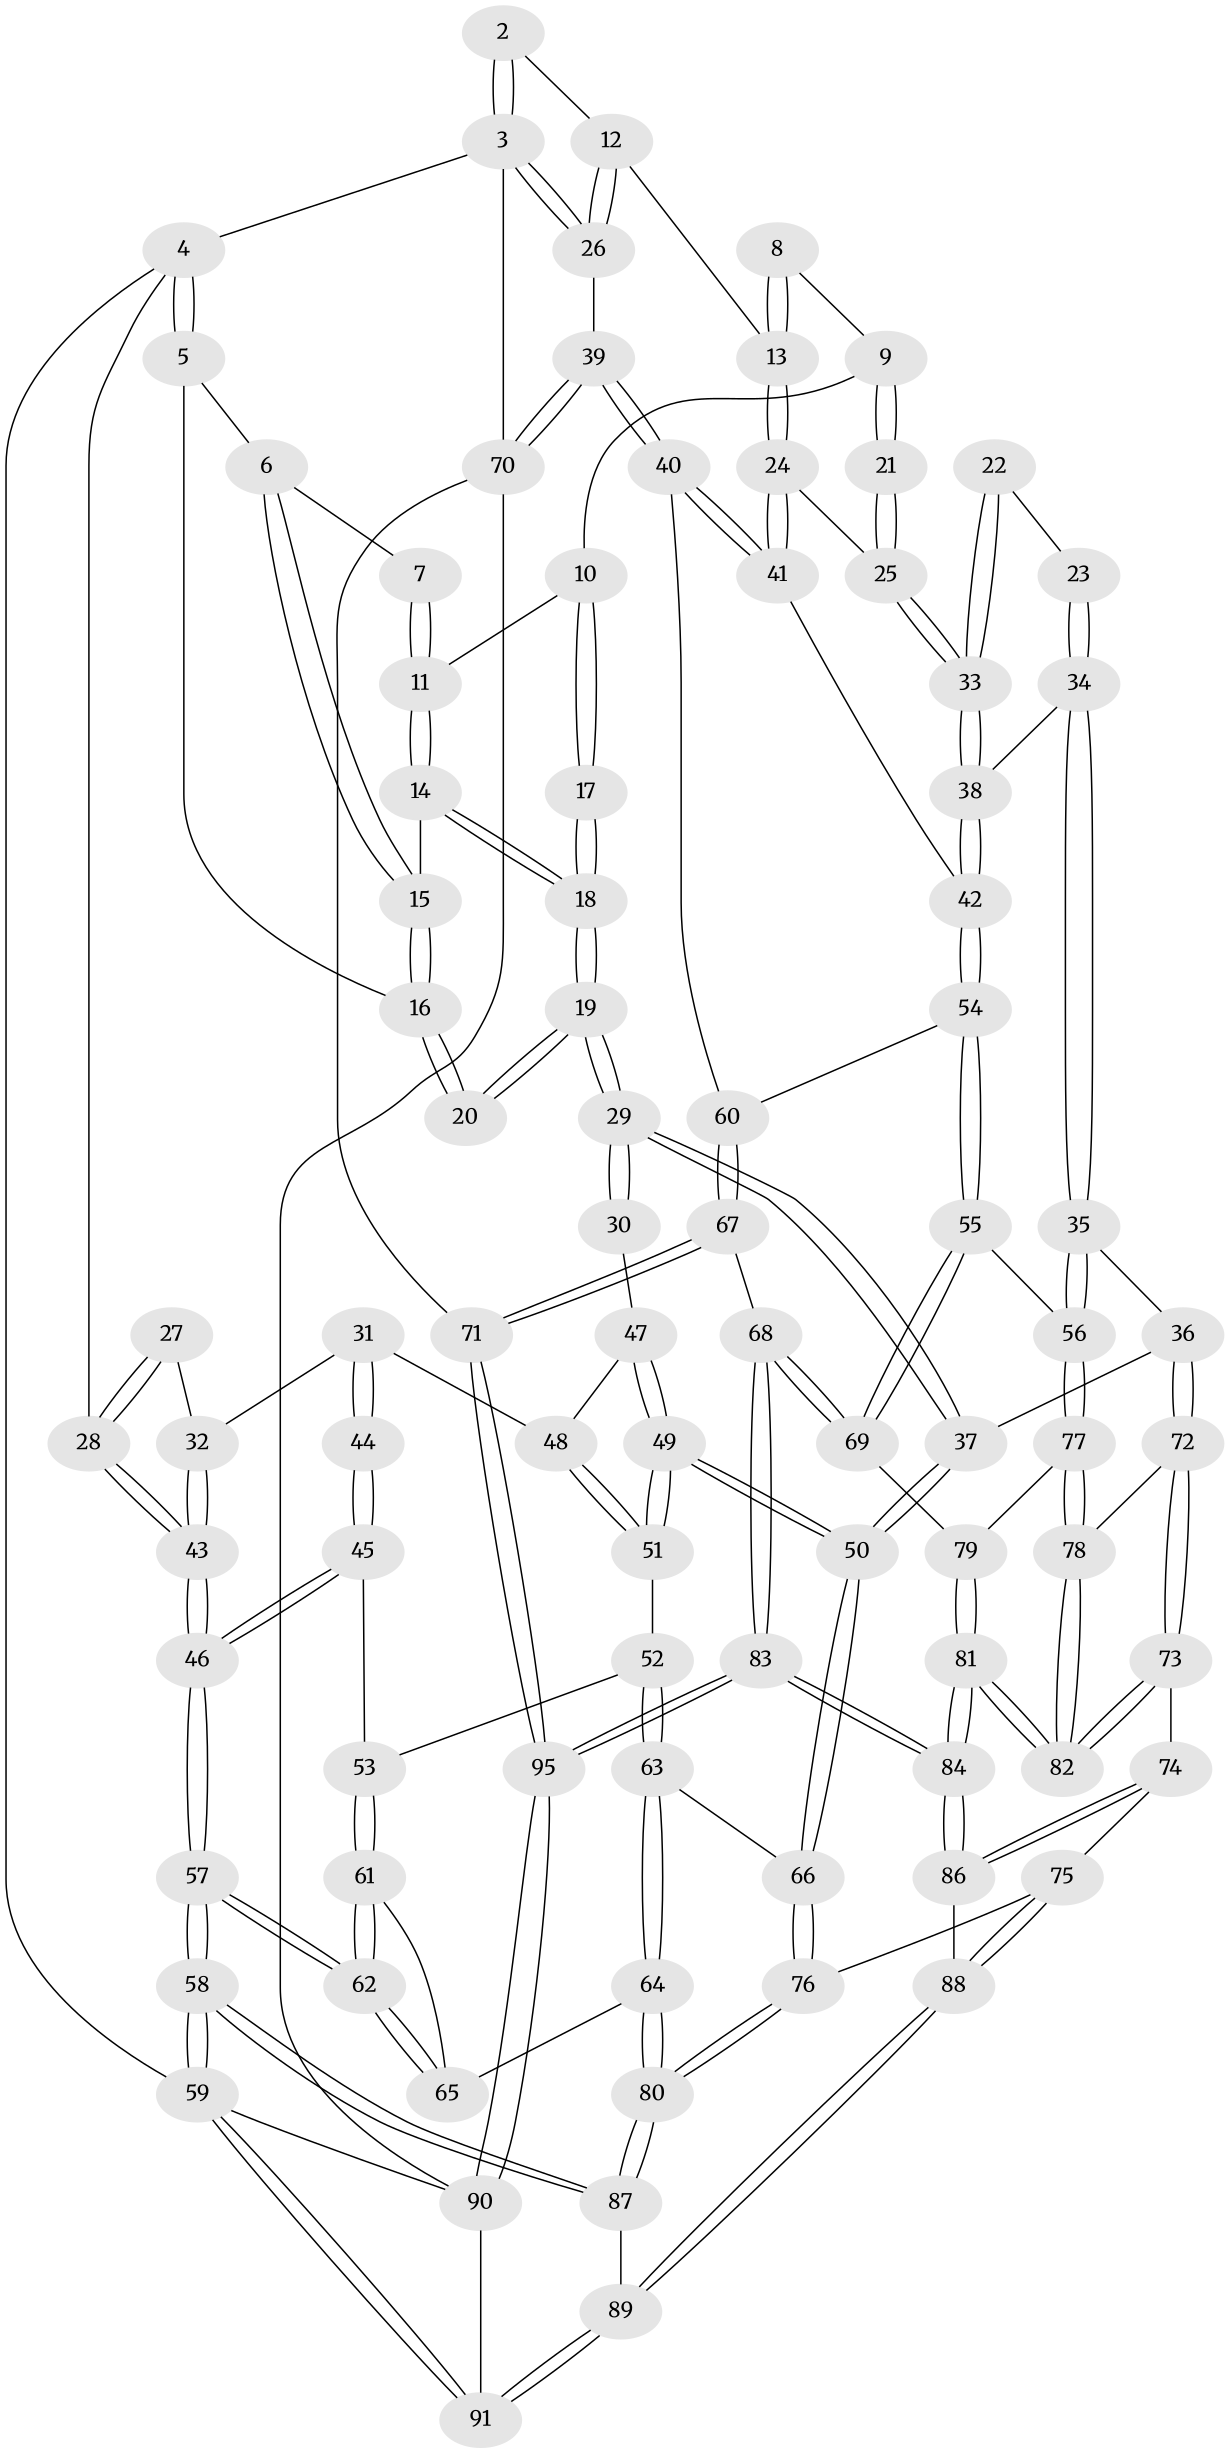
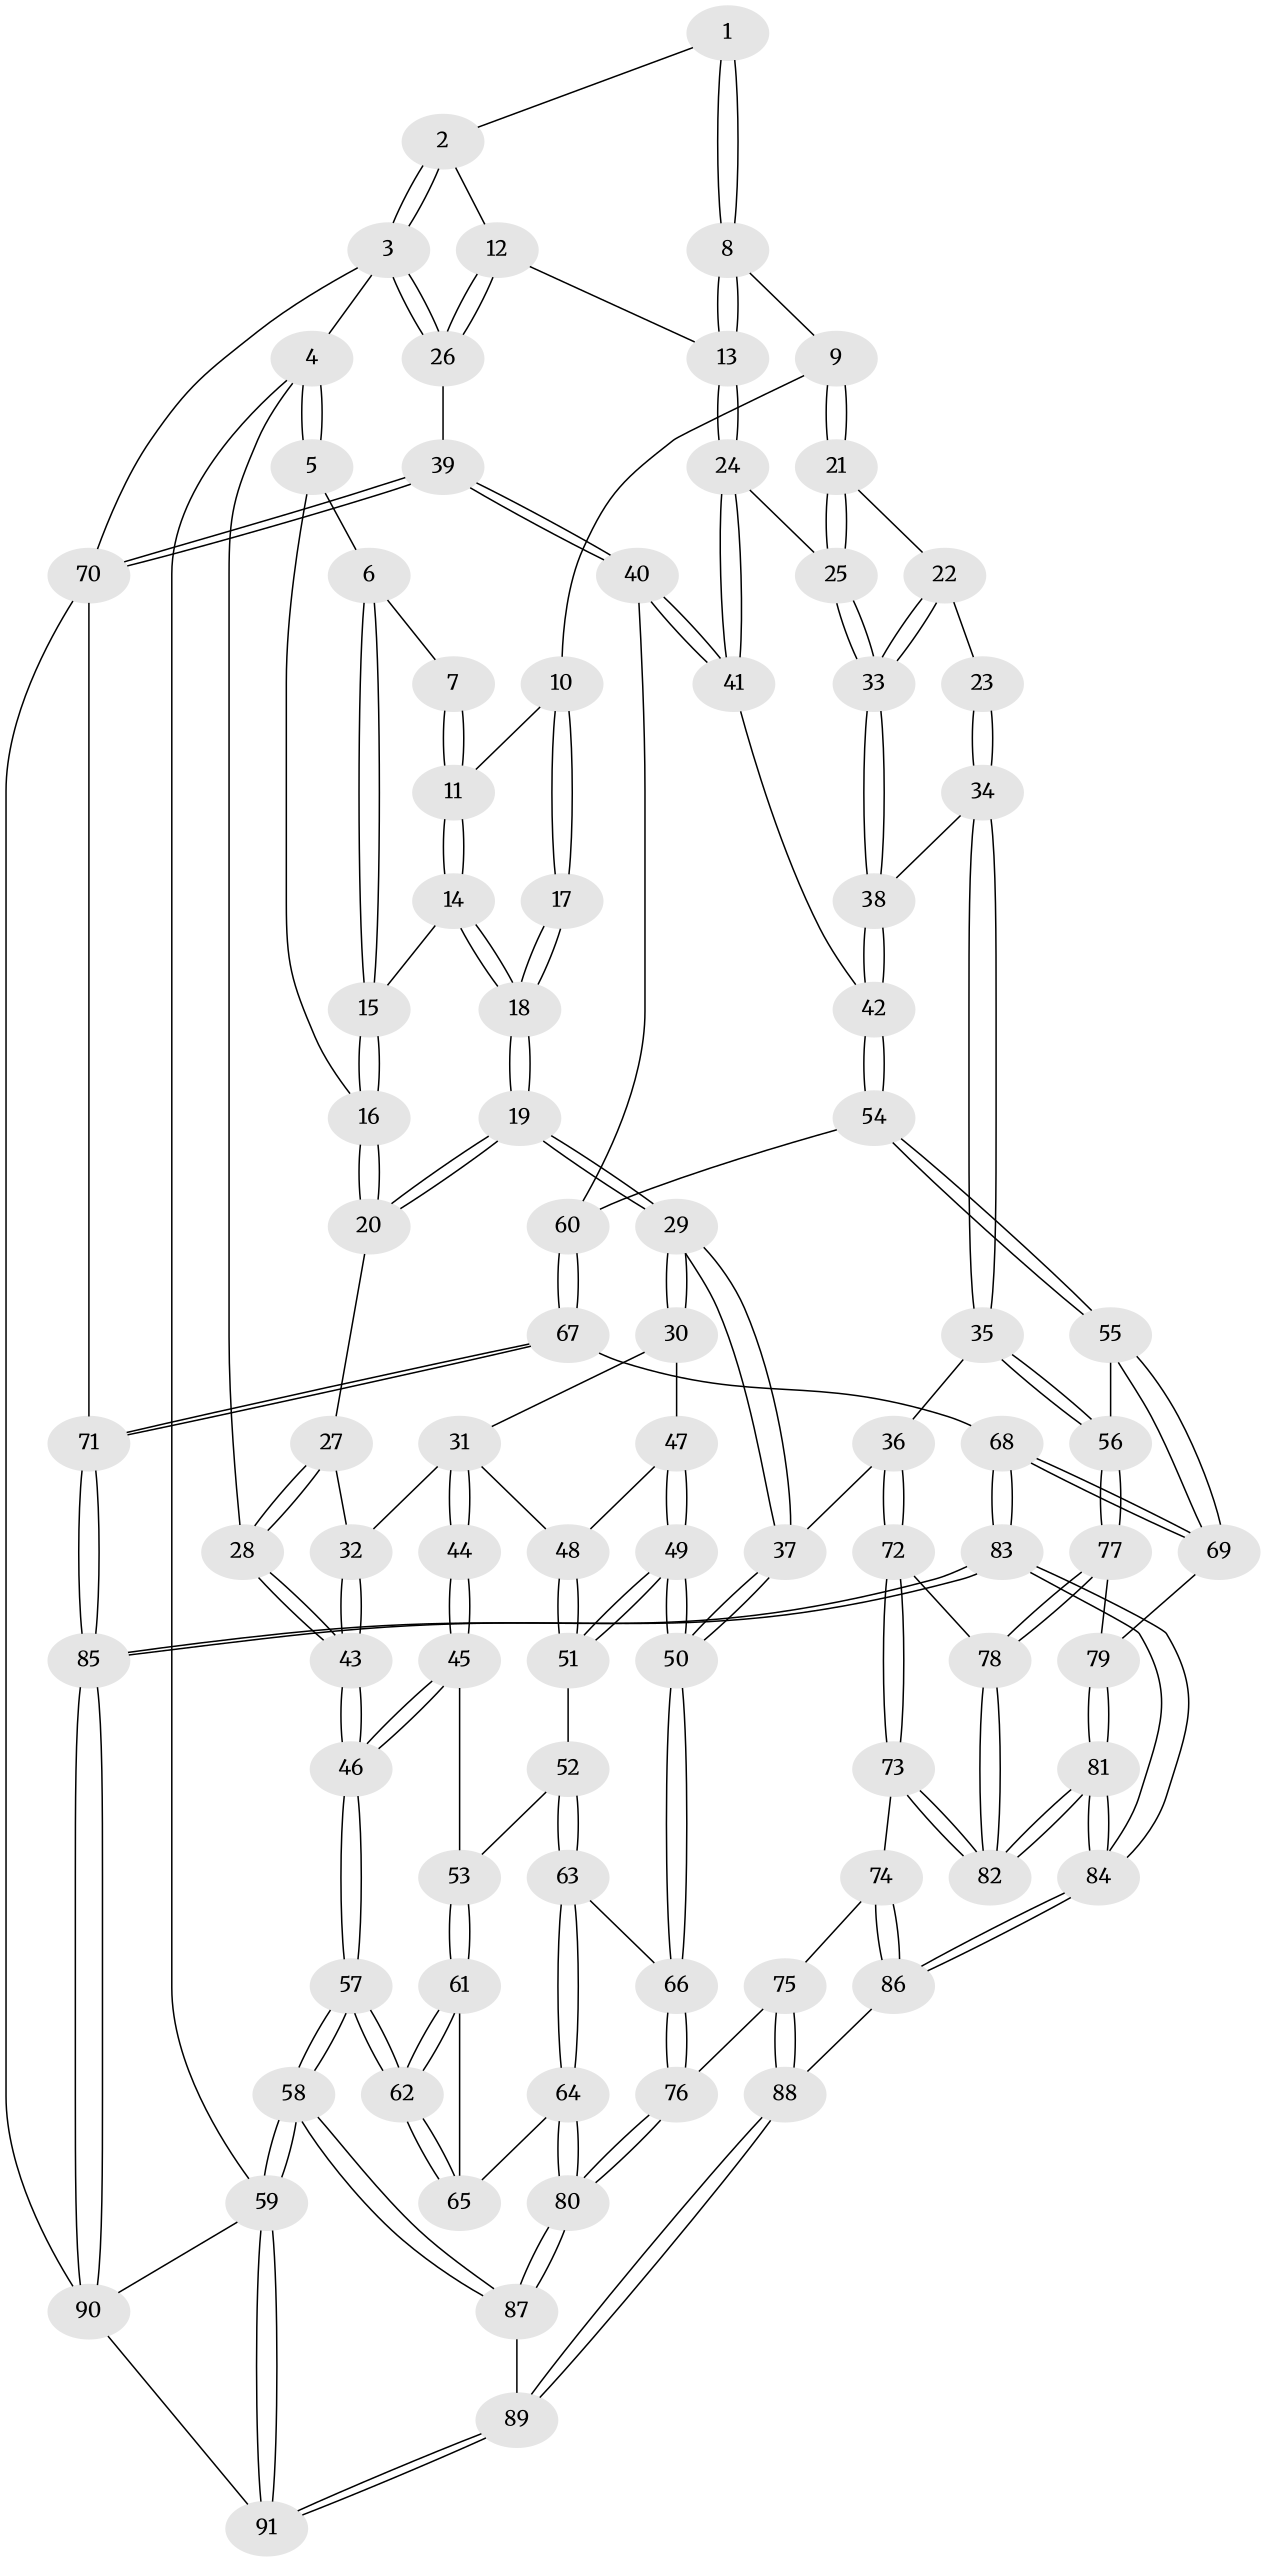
none -> (728, 33)
none -> (890, 521)
none -> (350, 1335)
none -> (568, 1389)
(544, 1769) -> (89, 1661)
